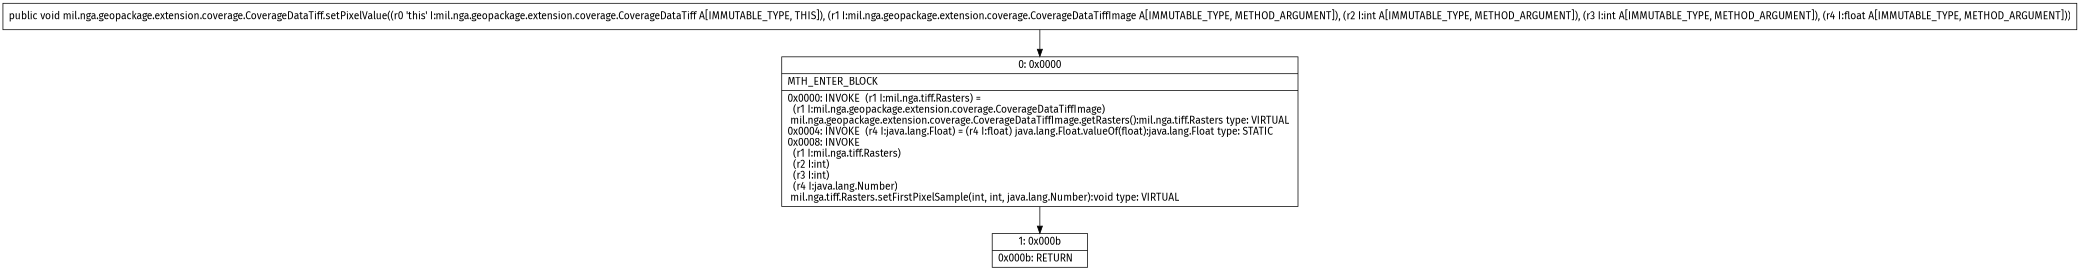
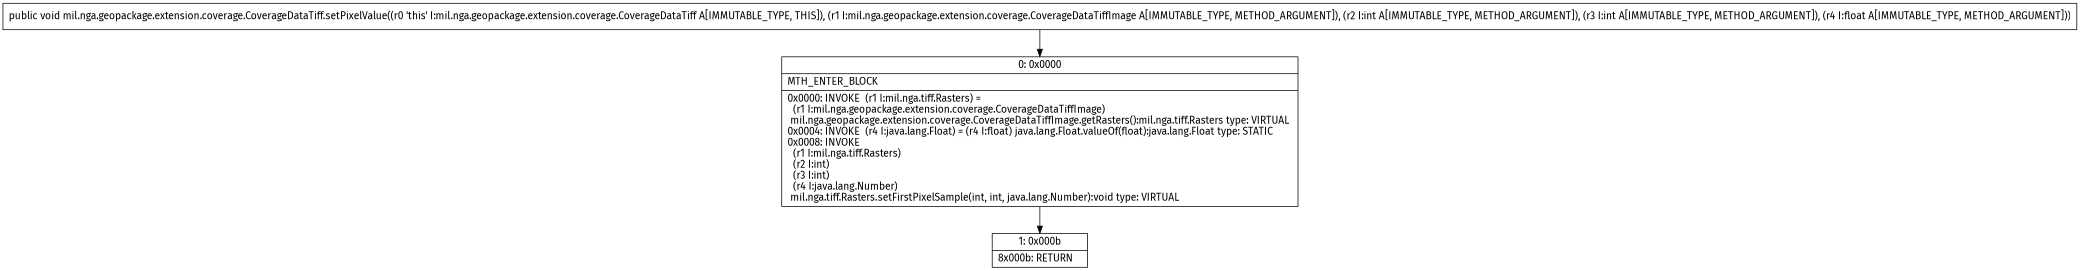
(1040, 258) -> (1040, 258)
